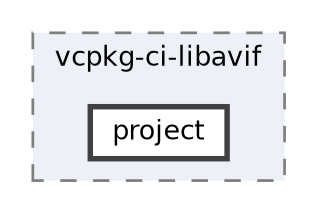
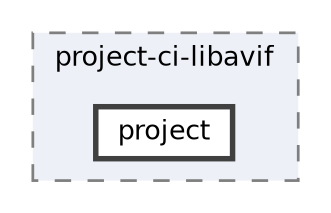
(159, 59) -> (166, 59)
